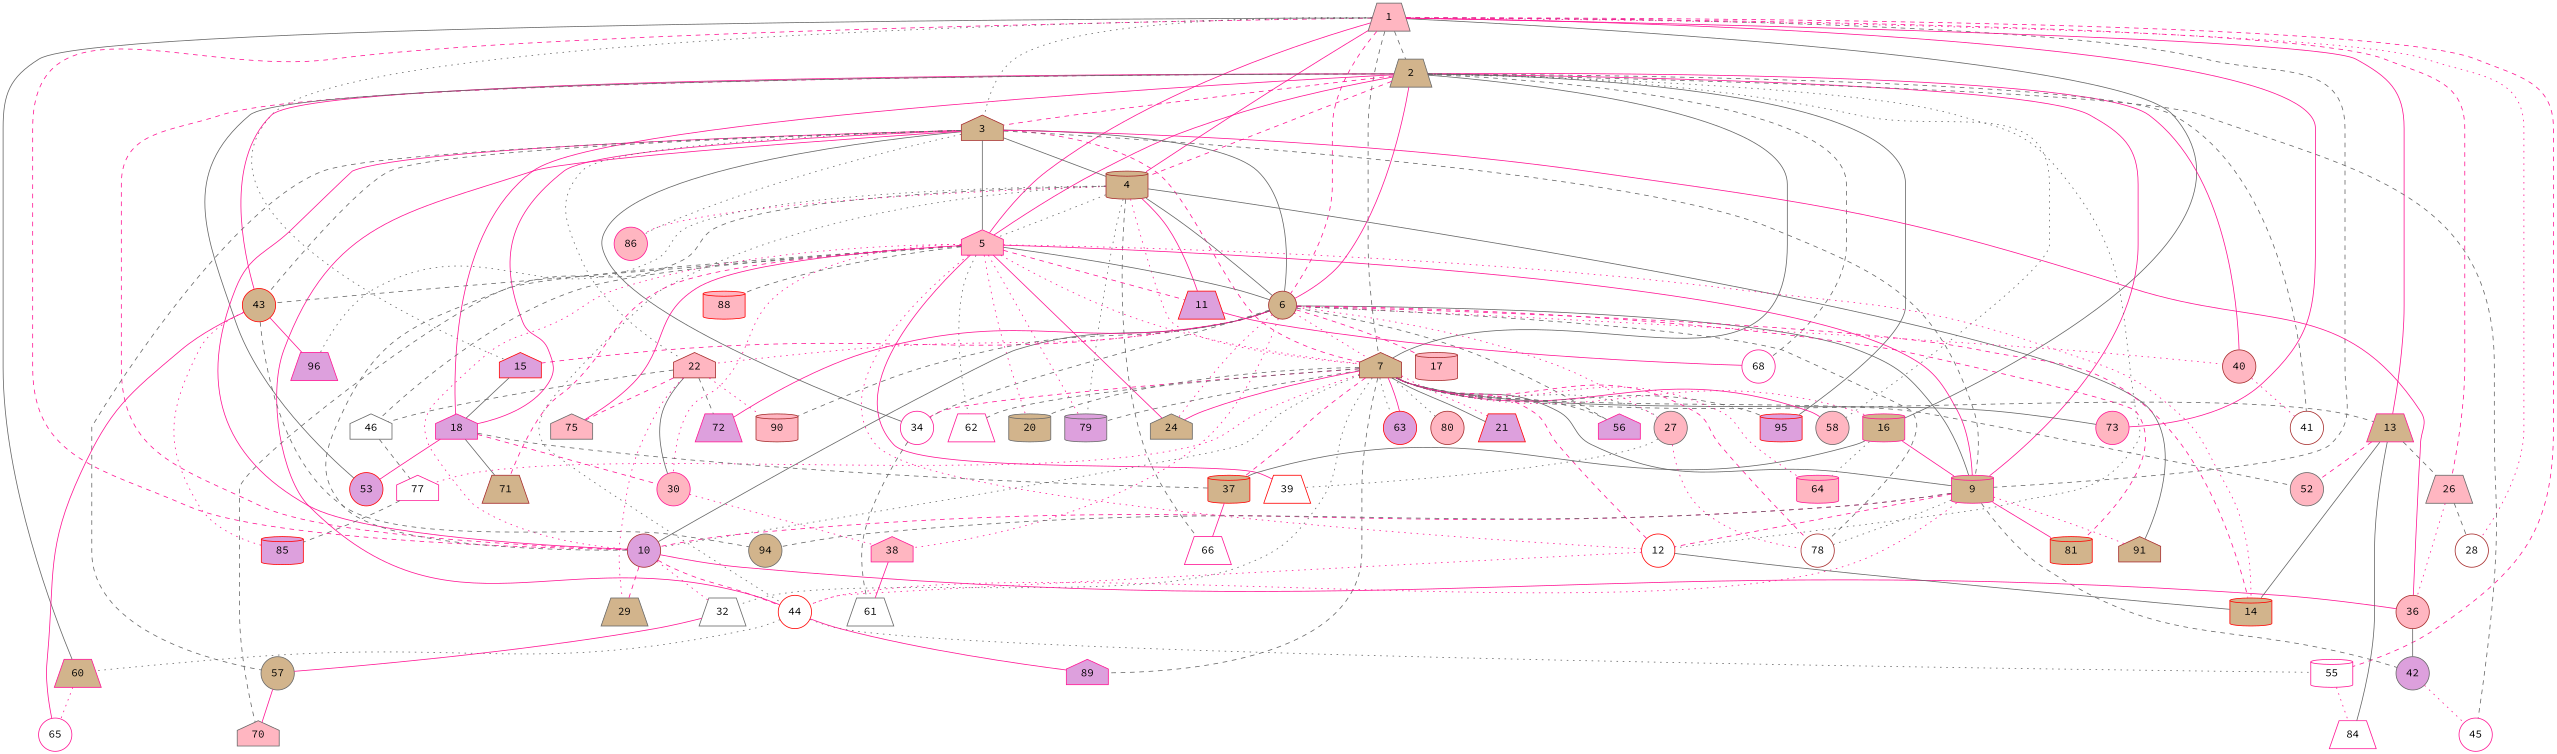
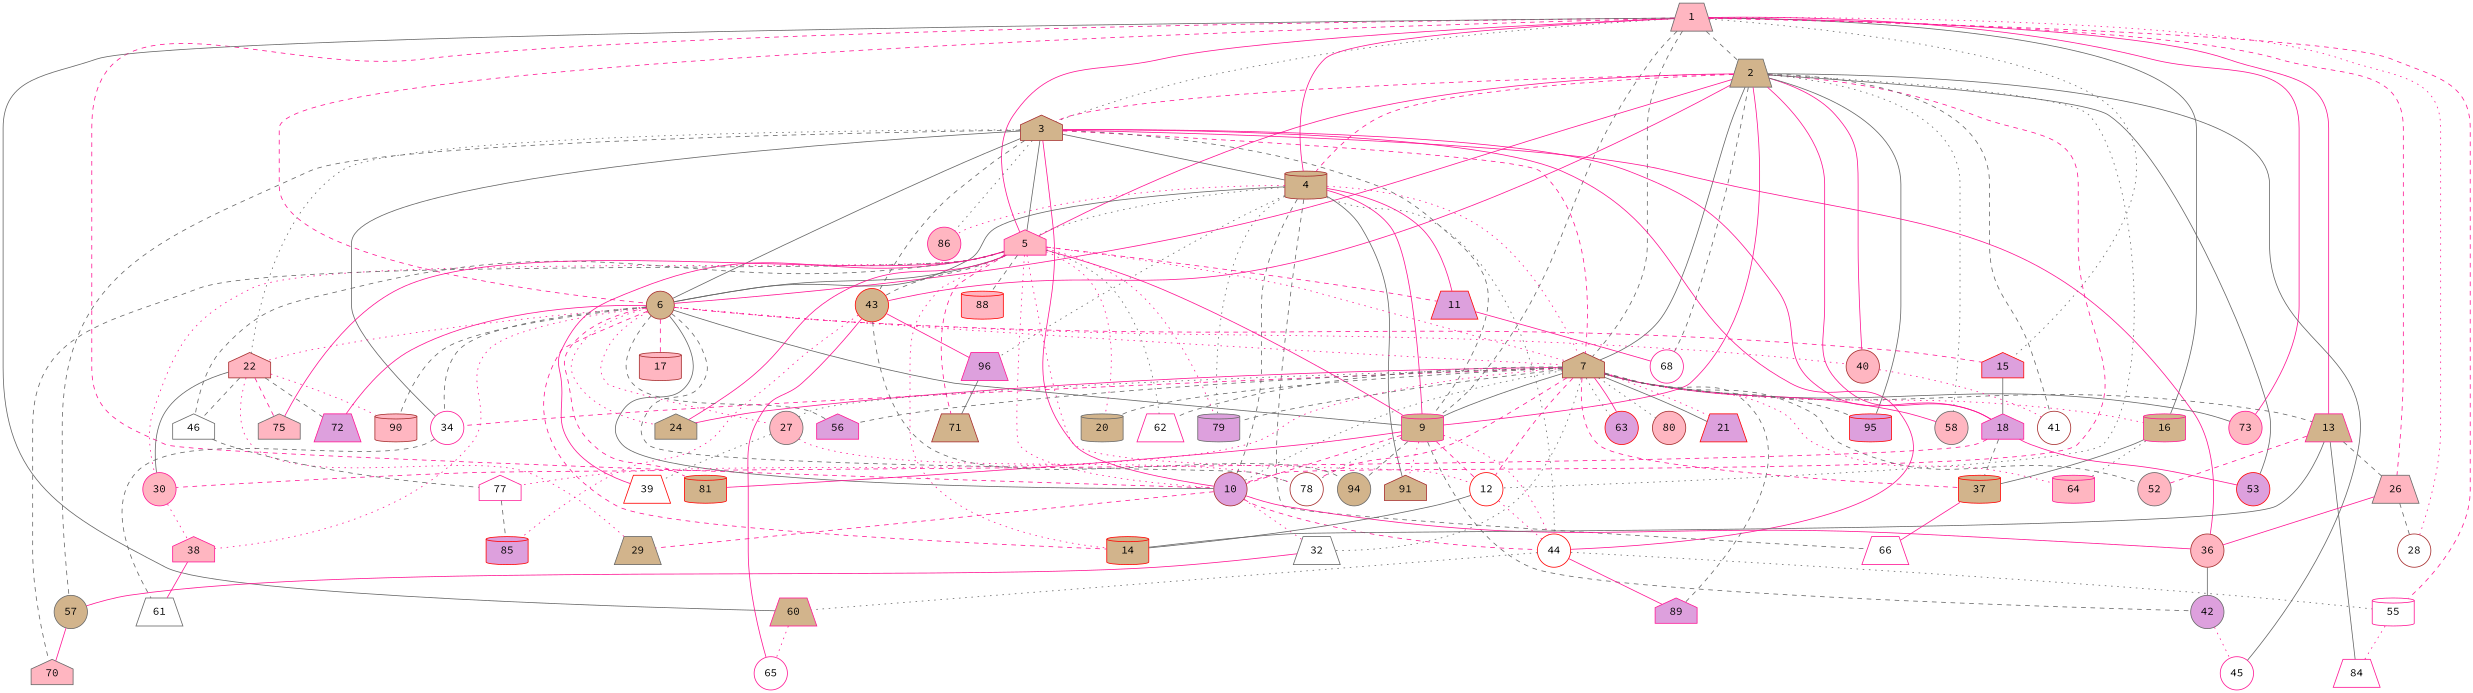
(2201, 115) -> (2269, 184)
(480, 457) -> (969, 398)
(1928, 459) -> (1408, 282)
(2431, 550) -> (2299, 521)
